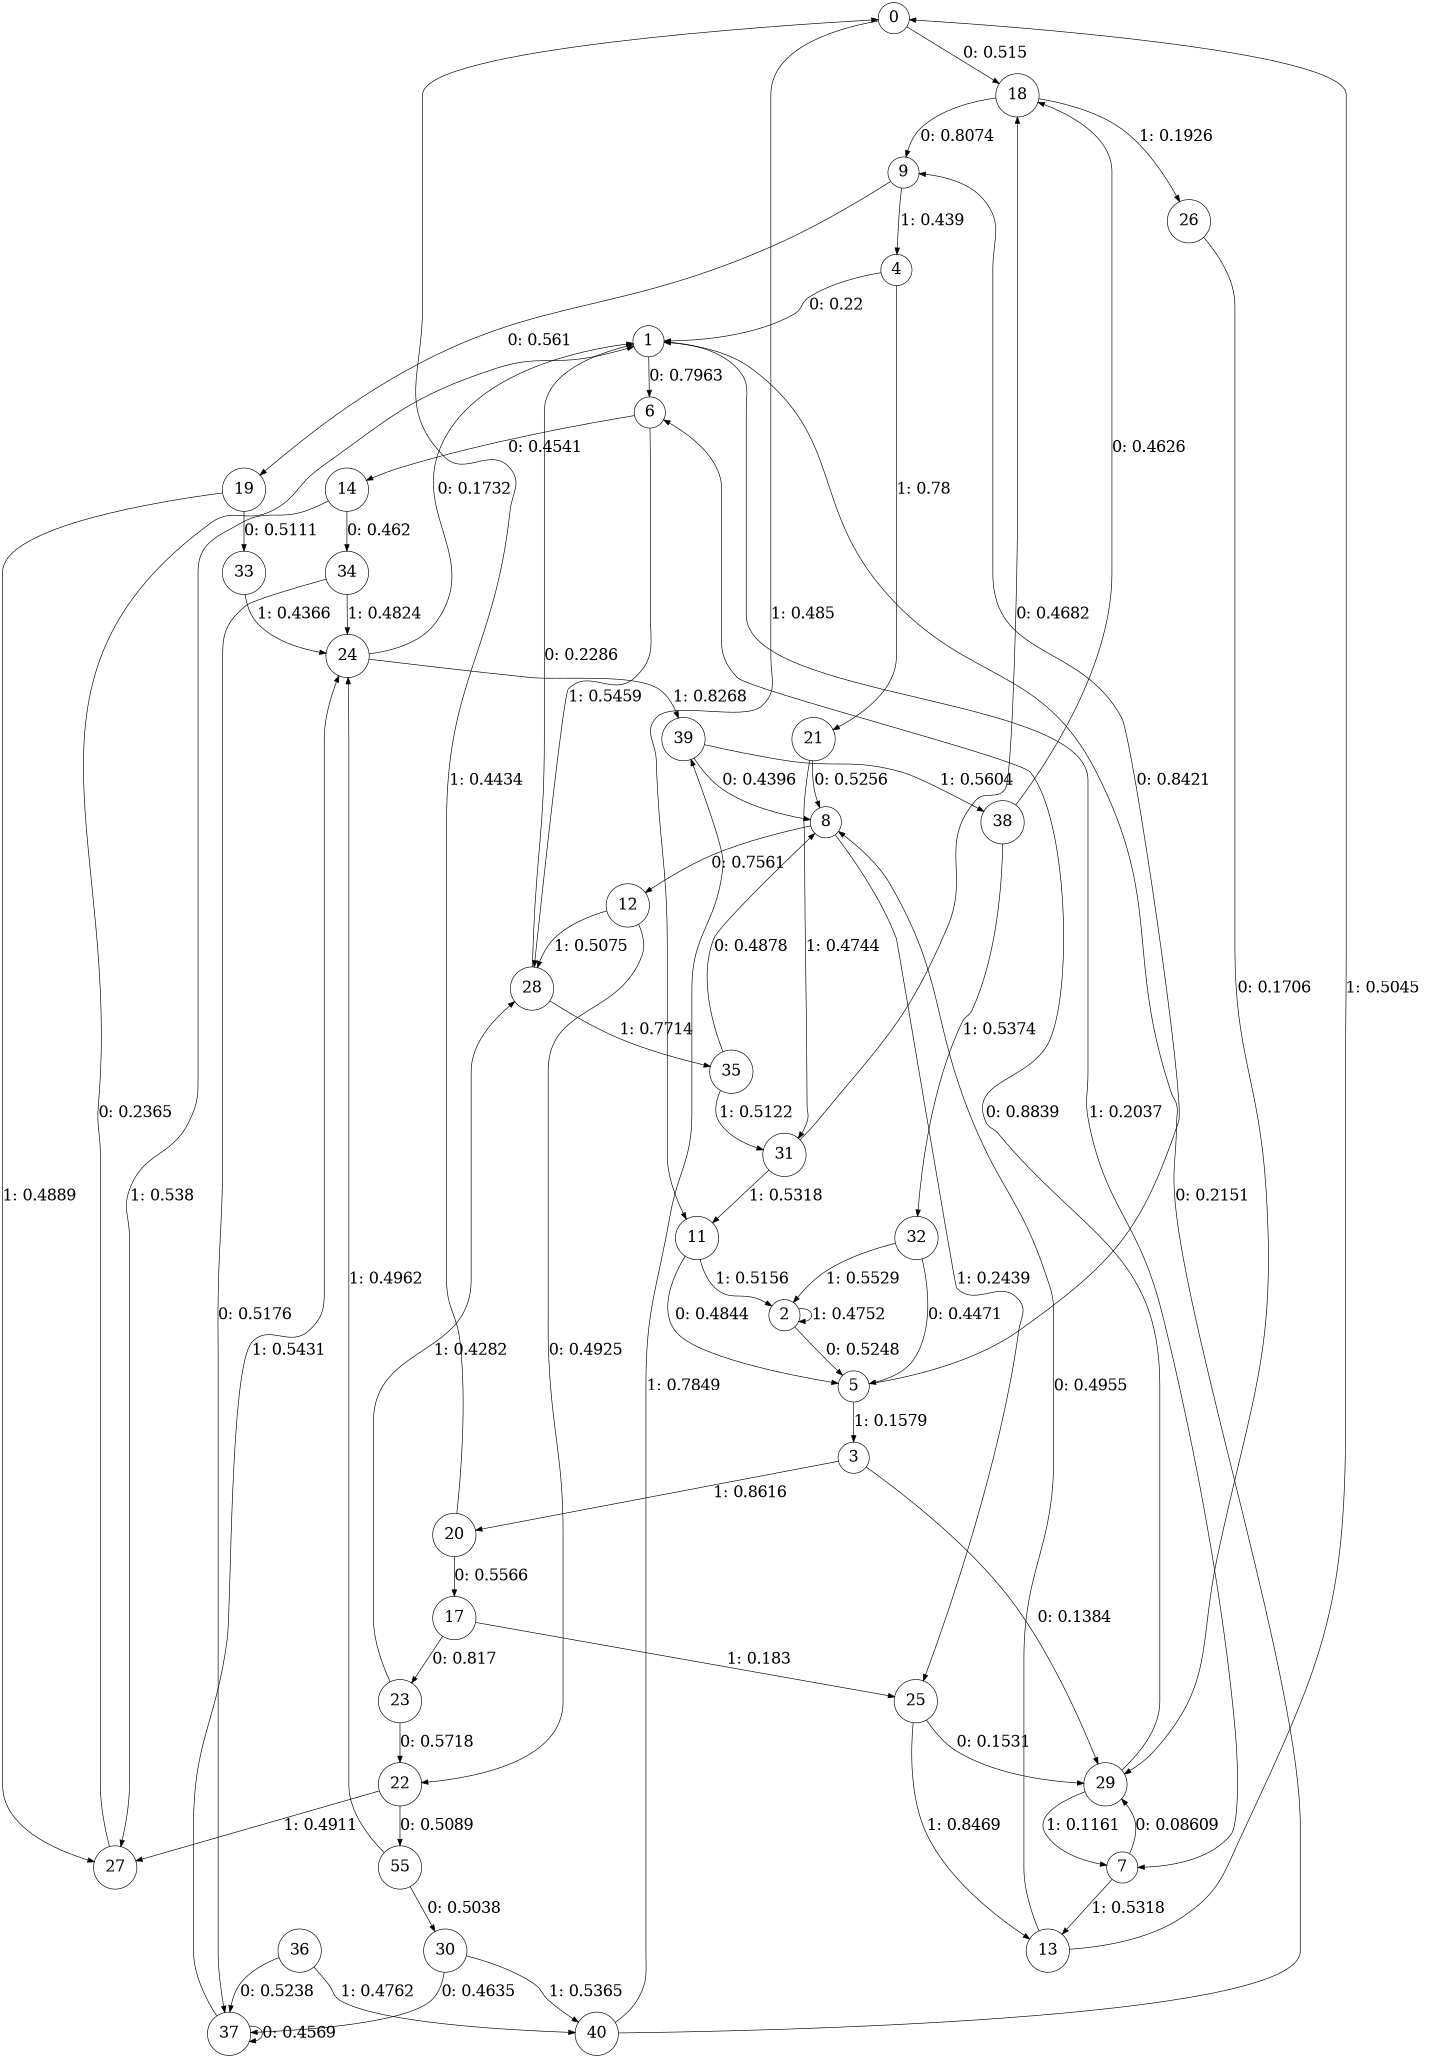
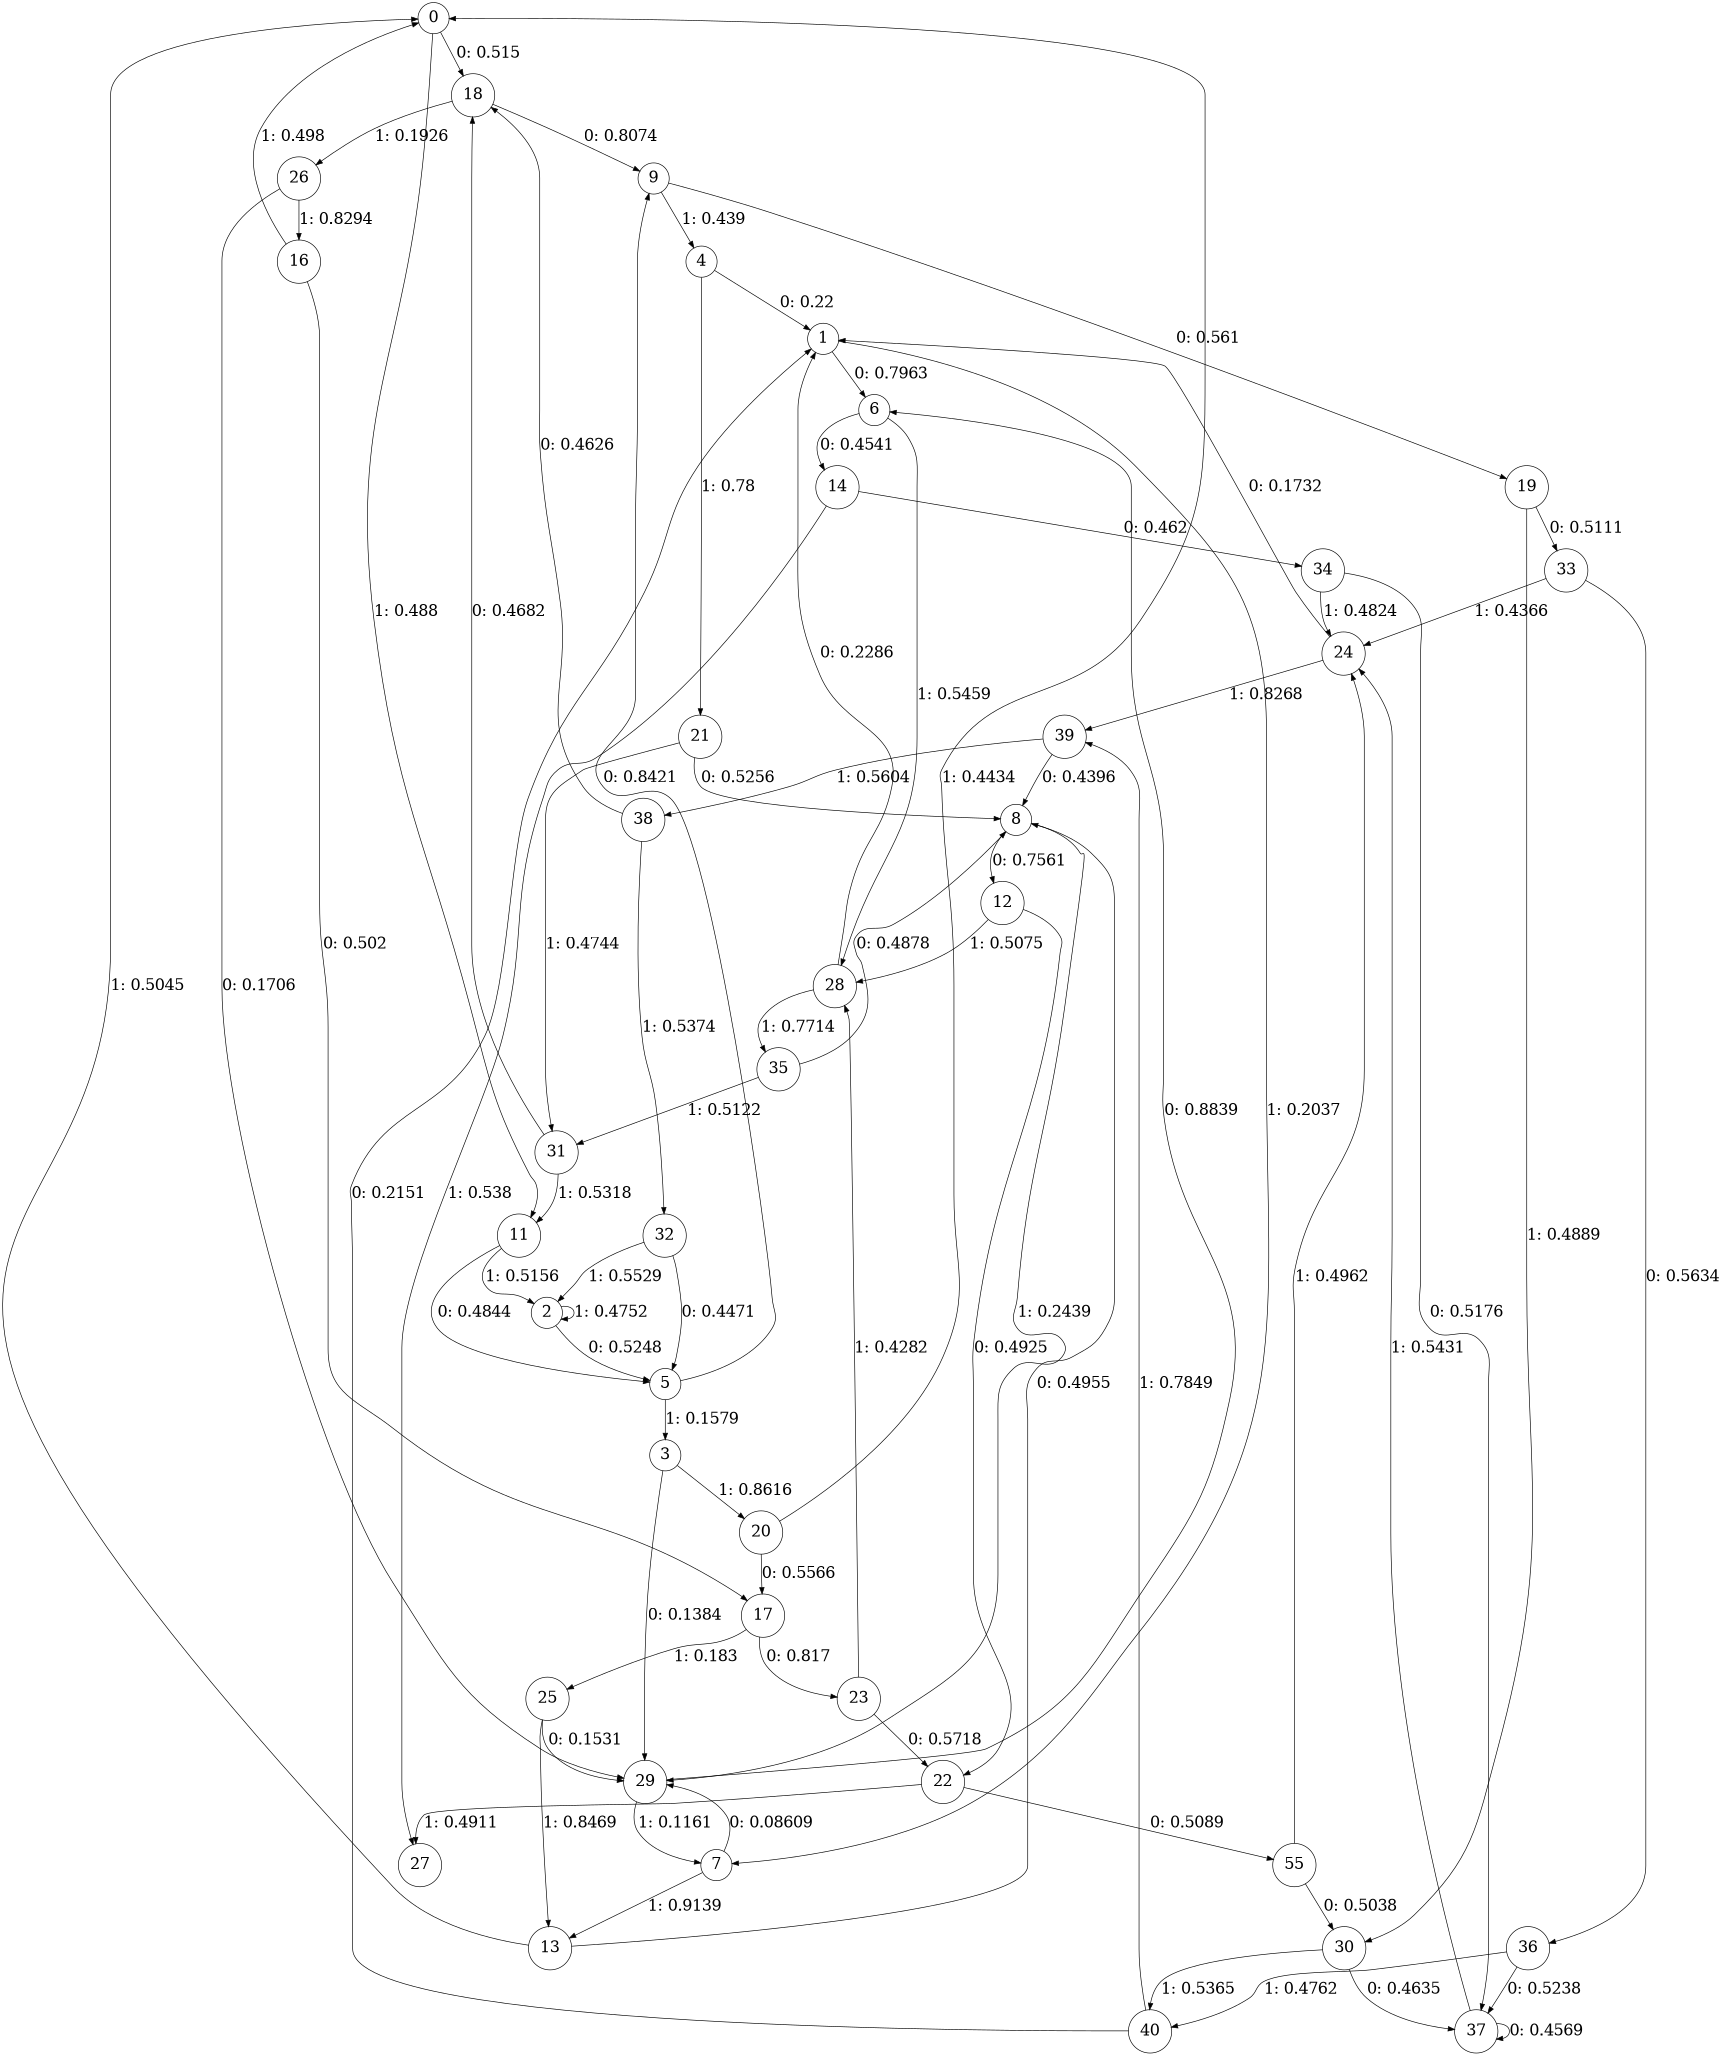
none -> (299, 262)
(813, 614) -> (416, 612)
(96, 931) -> none
(3, 1118) -> (1527, 1250)
none -> (1646, 1273)
(955, 1279) -> (1029, 1363)
(1135, 1909) -> (692, 1907)
